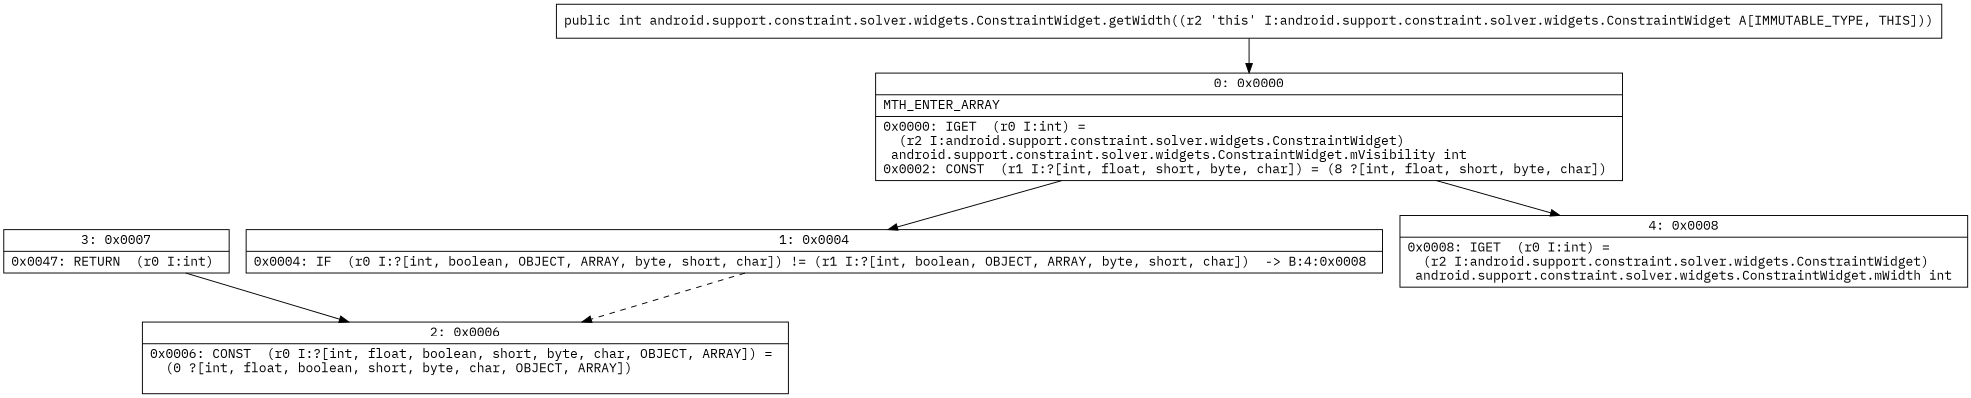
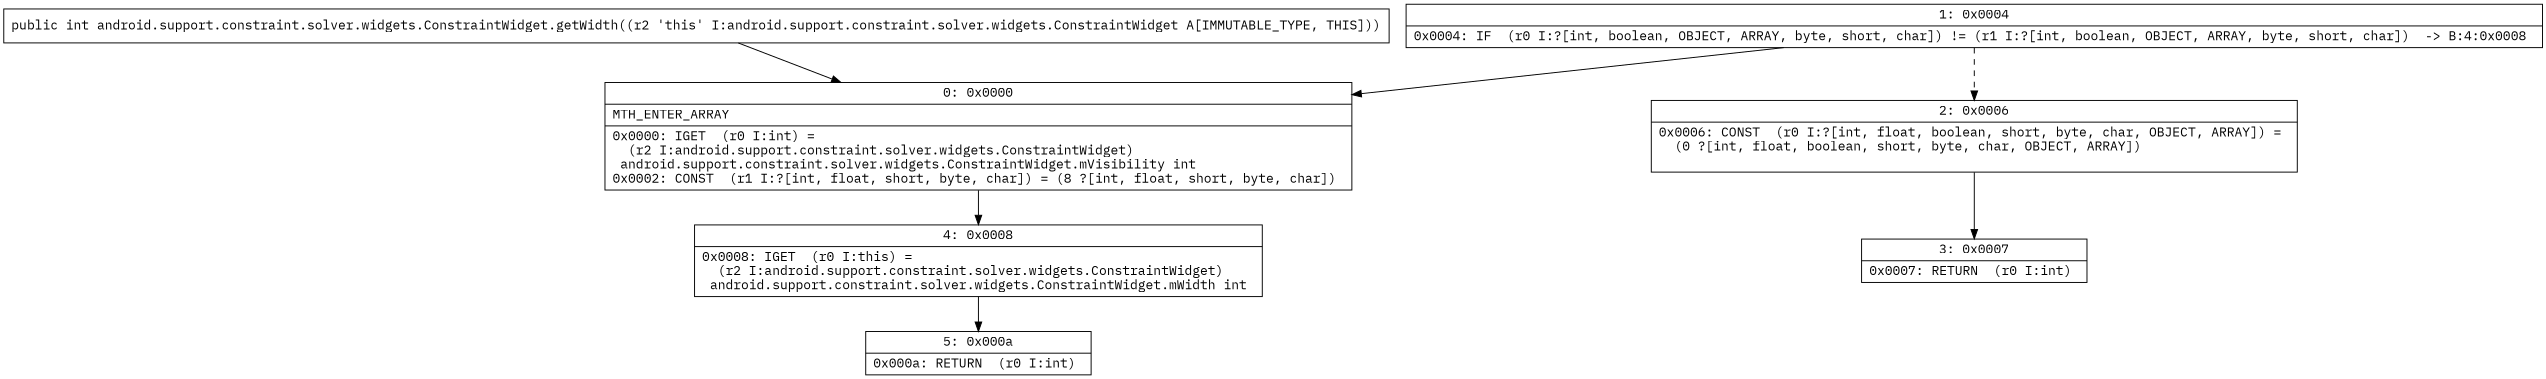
(979, 204) -> (1573, 71)
(1513, 248) -> (811, 257)
(116, 262) -> (1974, 271)
(263, 296) -> (1974, 201)
none -> (978, 353)
